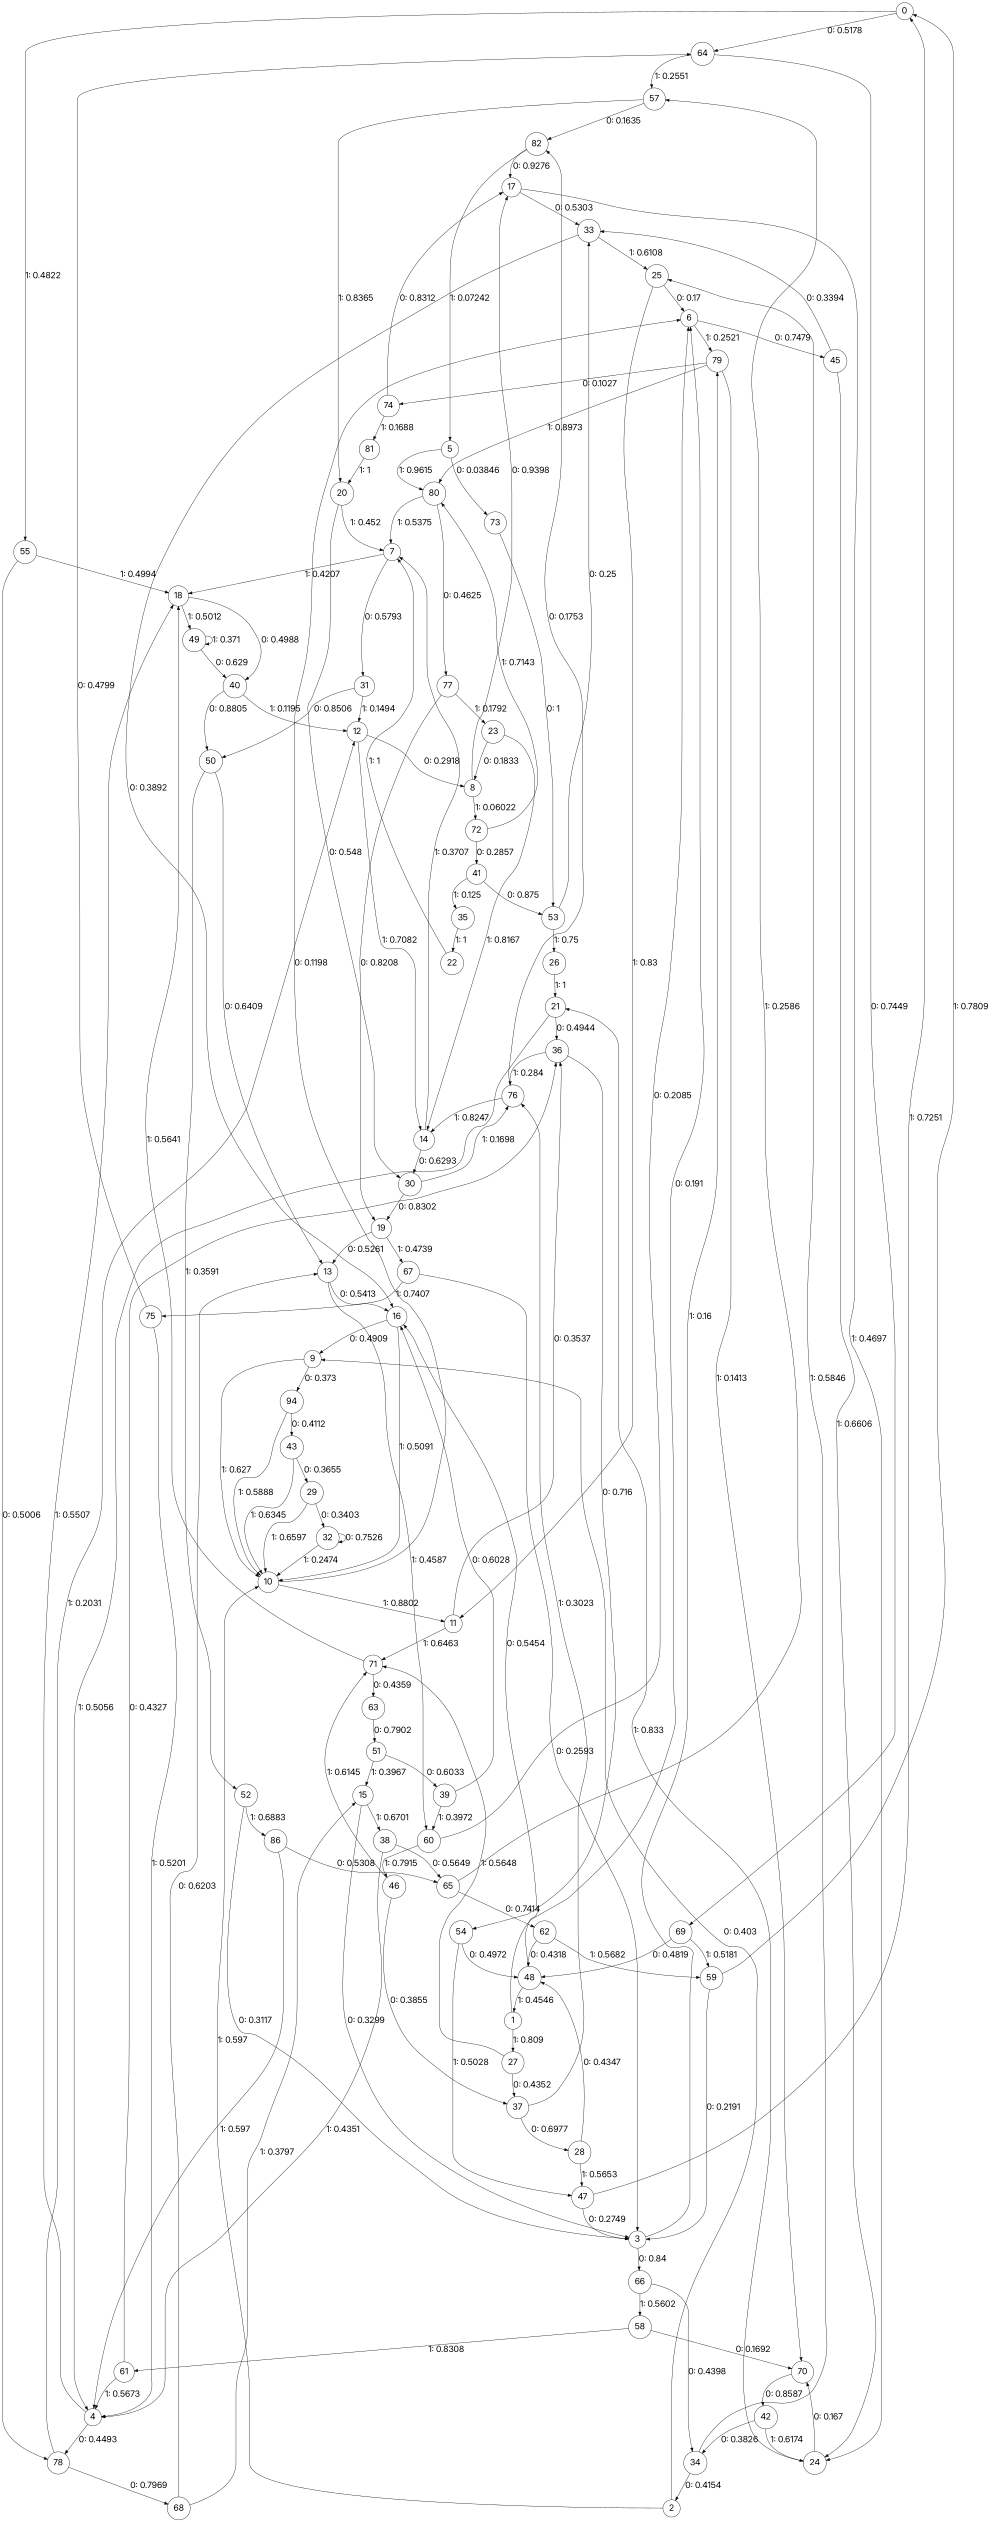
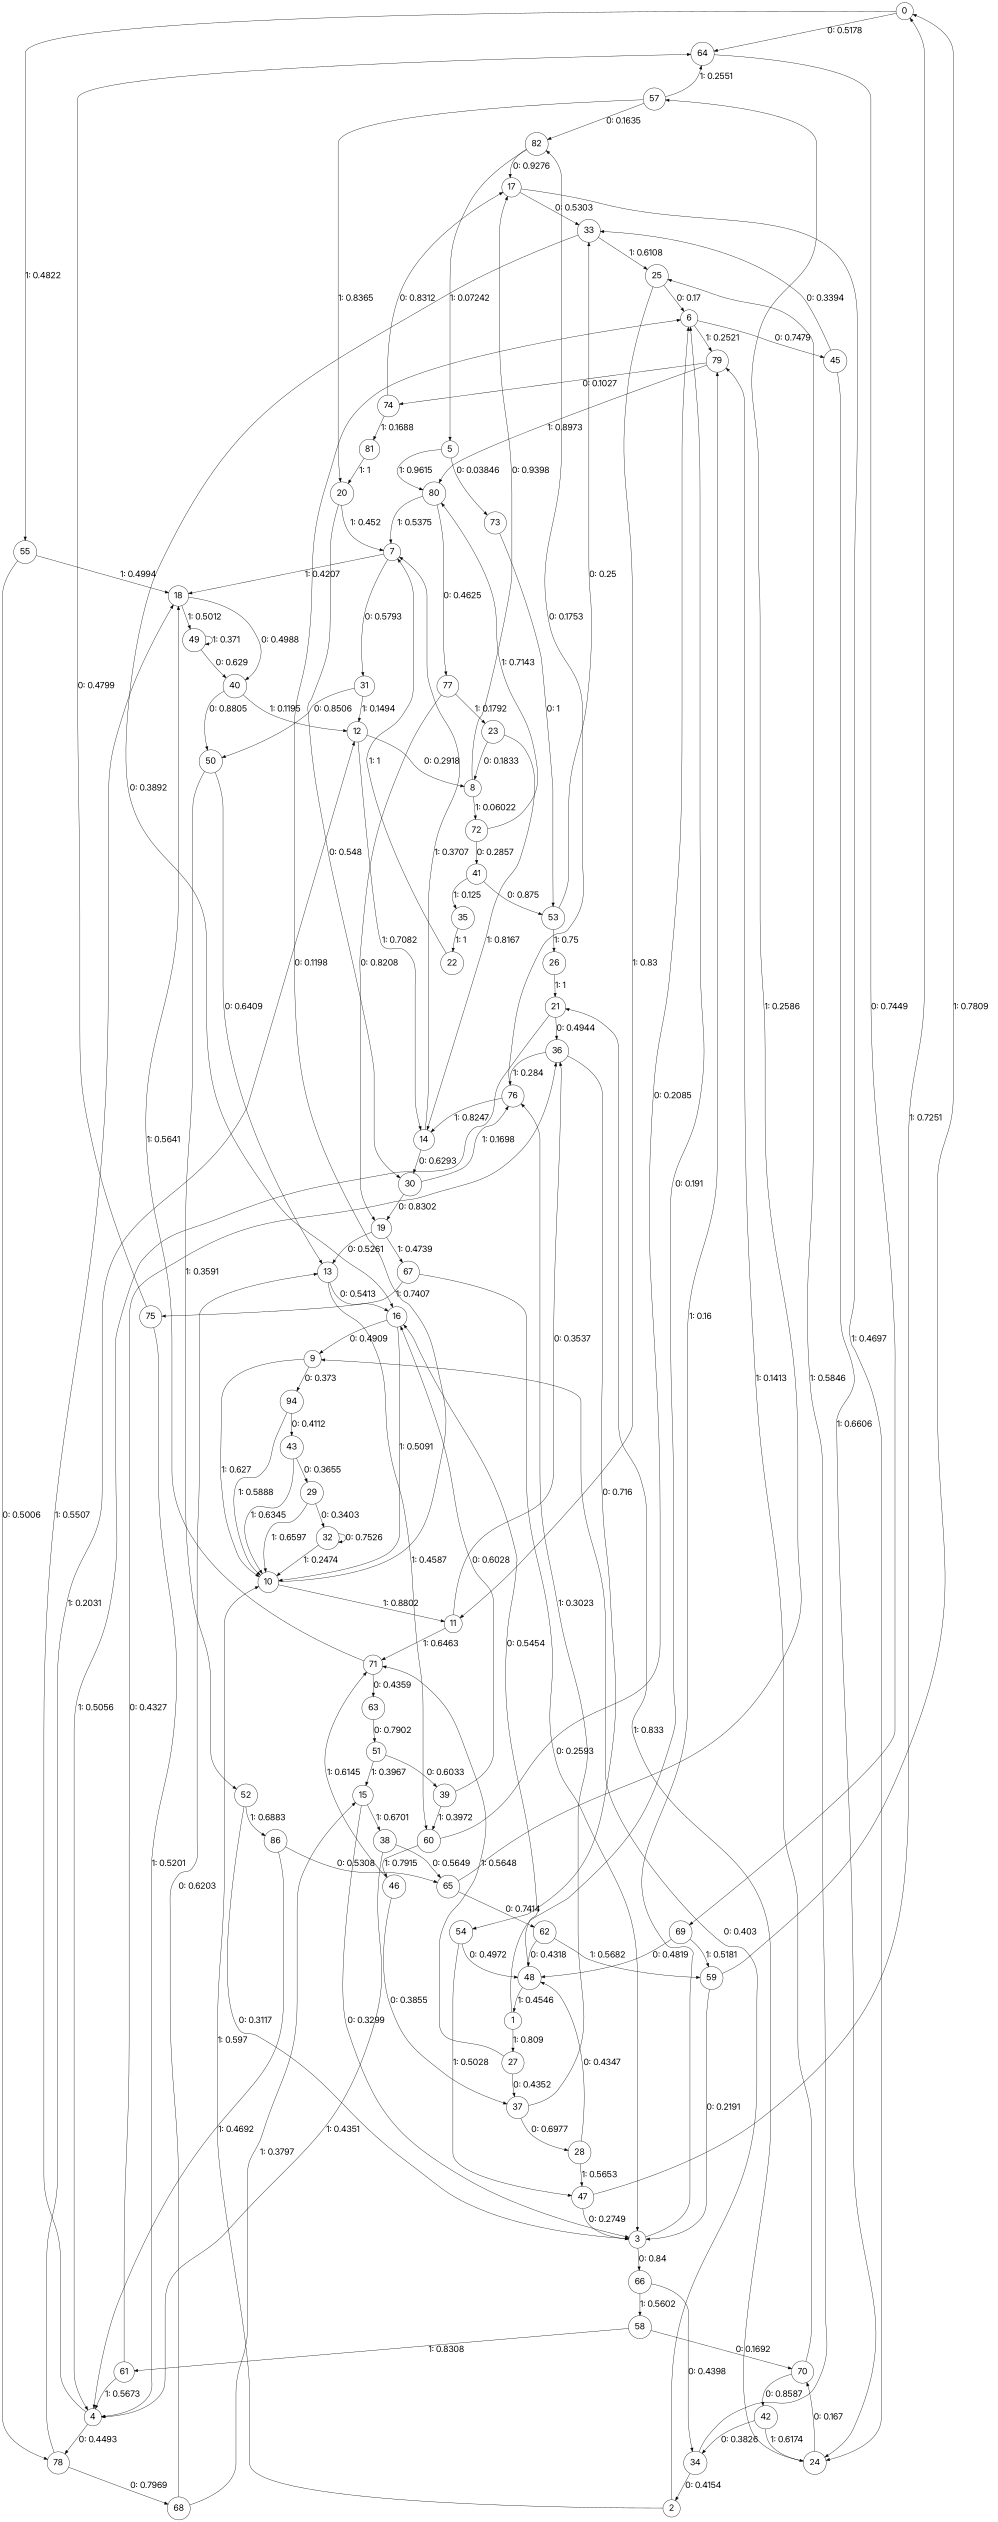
(665, 63) -> (687, 88)
(717, 1365) -> (755, 1366)
(240, 2130) -> (240, 2130)
